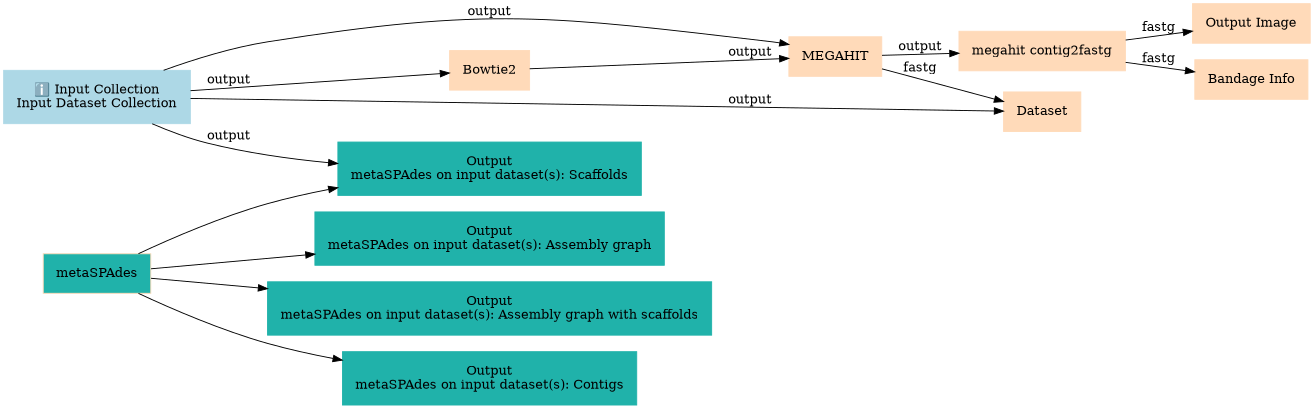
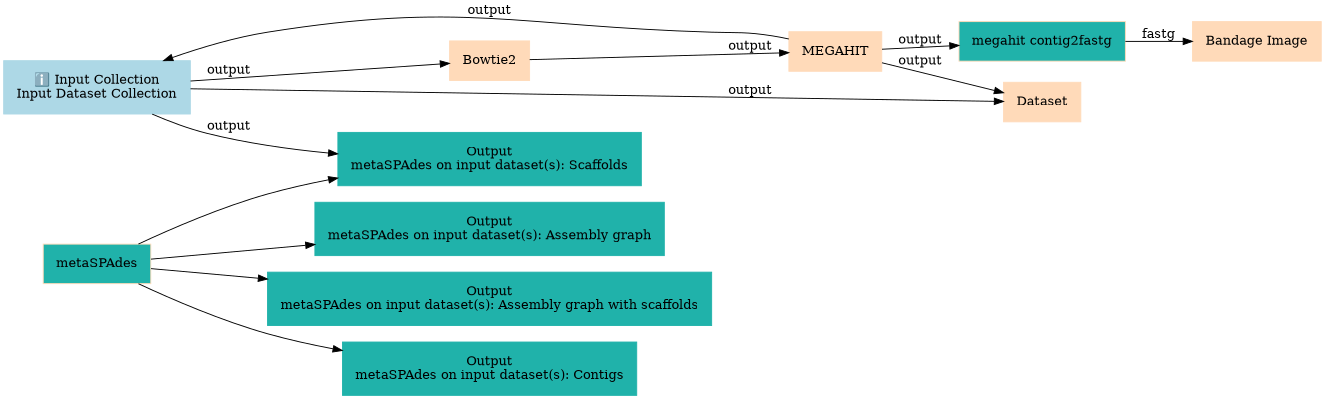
(470, 19) -> (479, 18)
(1251, 23) -> (1257, 41)
(1042, 51) -> (1042, 41)
(920, 68) -> (920, 61)
(1251, 80) -> none
